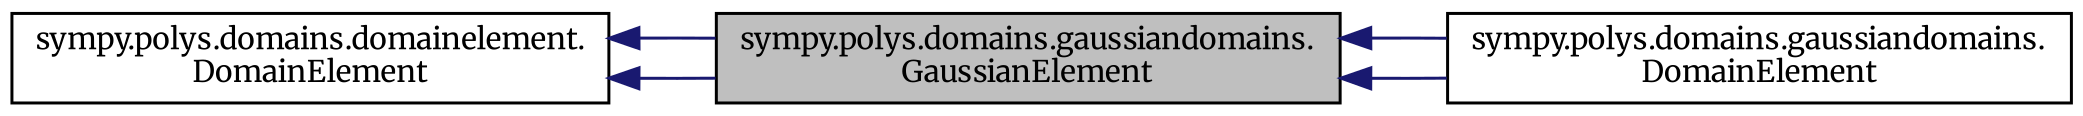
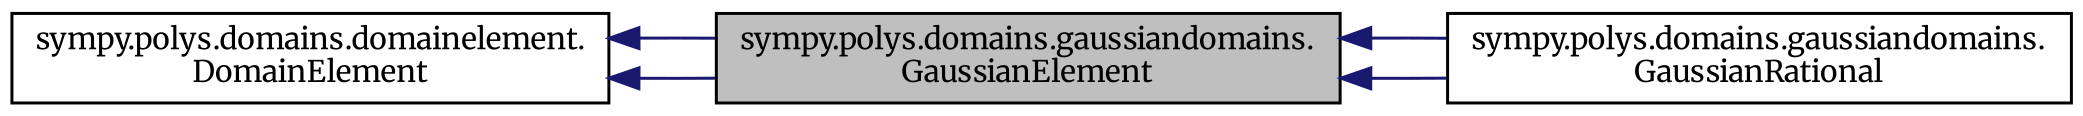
(1759, 58) -> (1759, 58)
